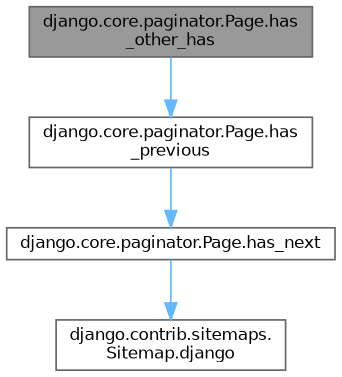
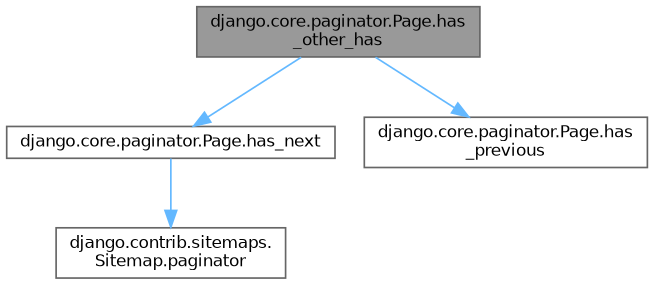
(171, 189) -> (254, 87)
(171, 345) -> (171, 253)
